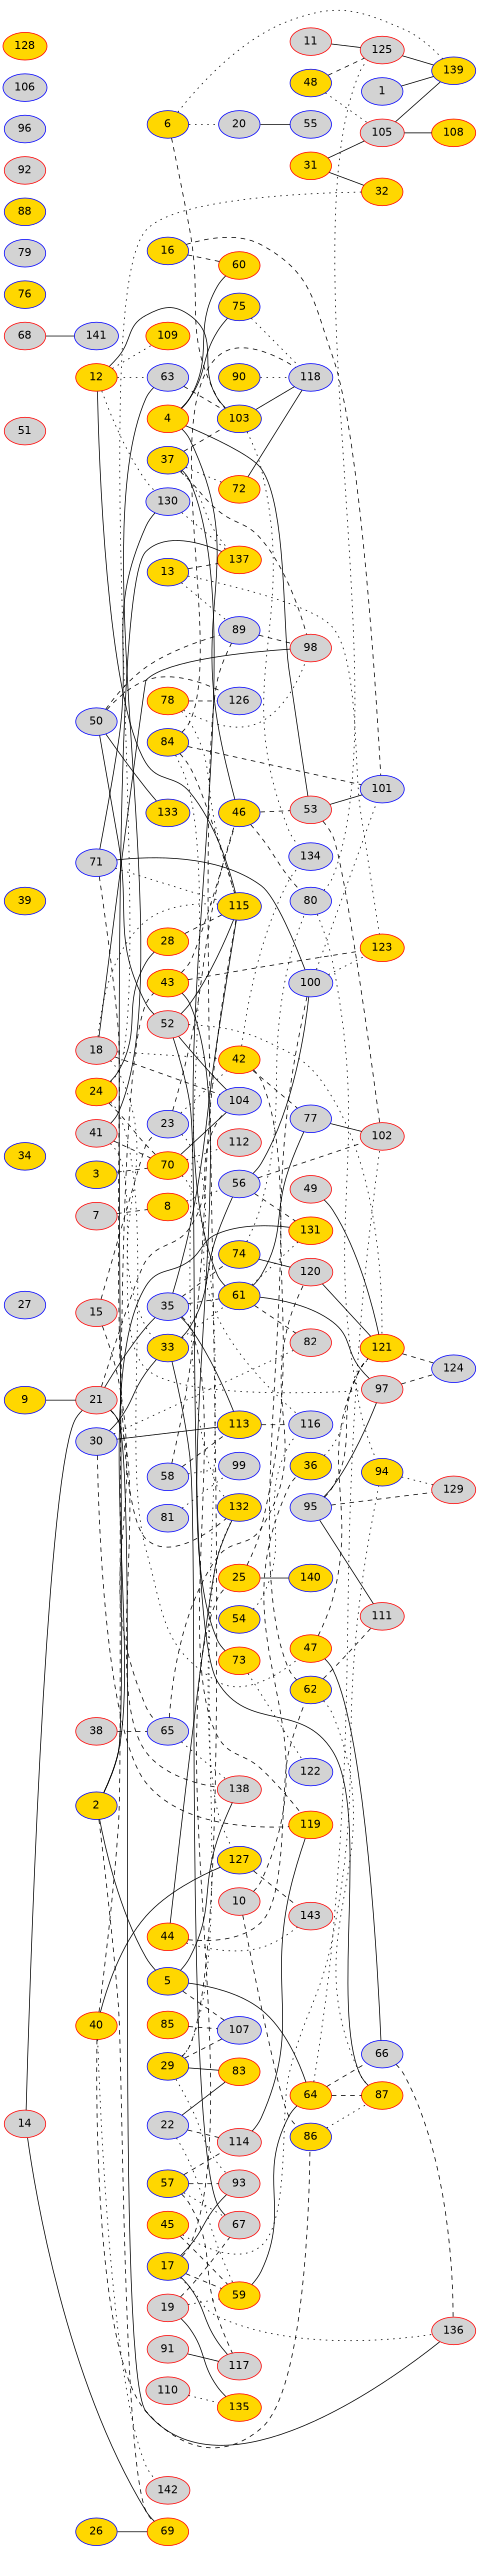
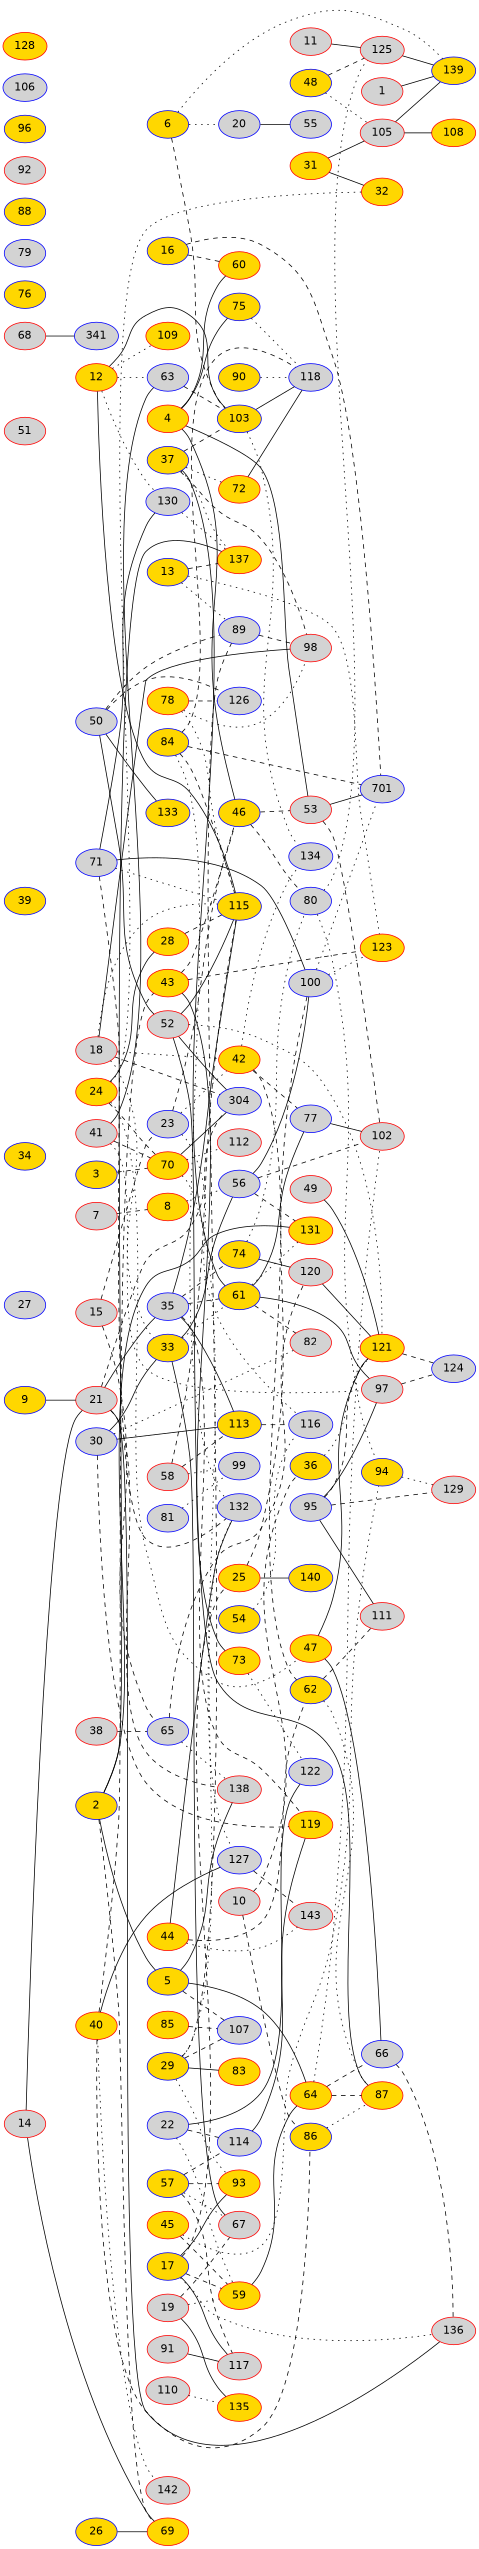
(382, 91) -> (382, 91)
(25, 129) -> (25, 129)
(96, 336) -> (96, 336)
(382, 789) -> (382, 789)
(239, 1101) -> (239, 1101)
(168, 1477) -> (168, 1477)
(340, 1496) -> (340, 1496)
(239, 1507) -> (239, 1507)
(239, 1860) -> (239, 1860)
(198, 2103) -> (281, 1909)
(239, 2142) -> (239, 2142)
(239, 2184) -> (239, 2184)
